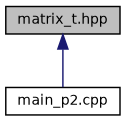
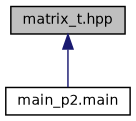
(63, 101) -> (68, 101)
